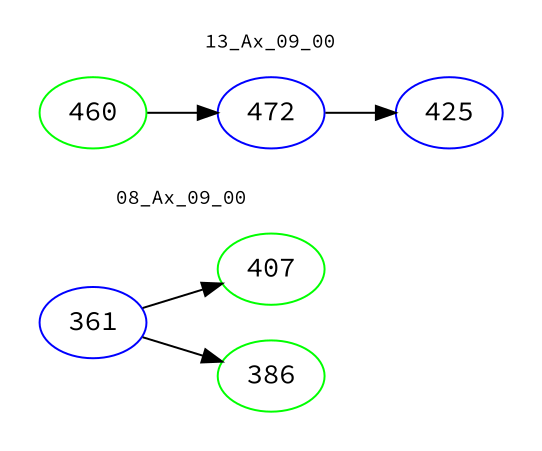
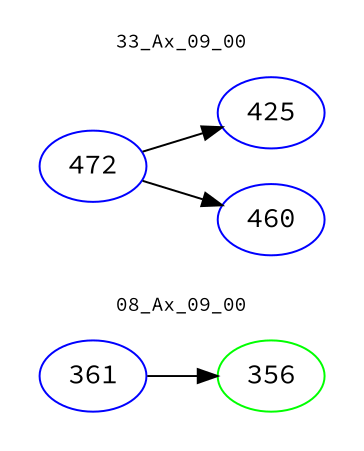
(271, 43) -> (182, 43)
(93, 113) -> (271, 220)
(172, 113) -> (173, 190)
(271, 269) -> none
(271, 376) -> (271, 376)
